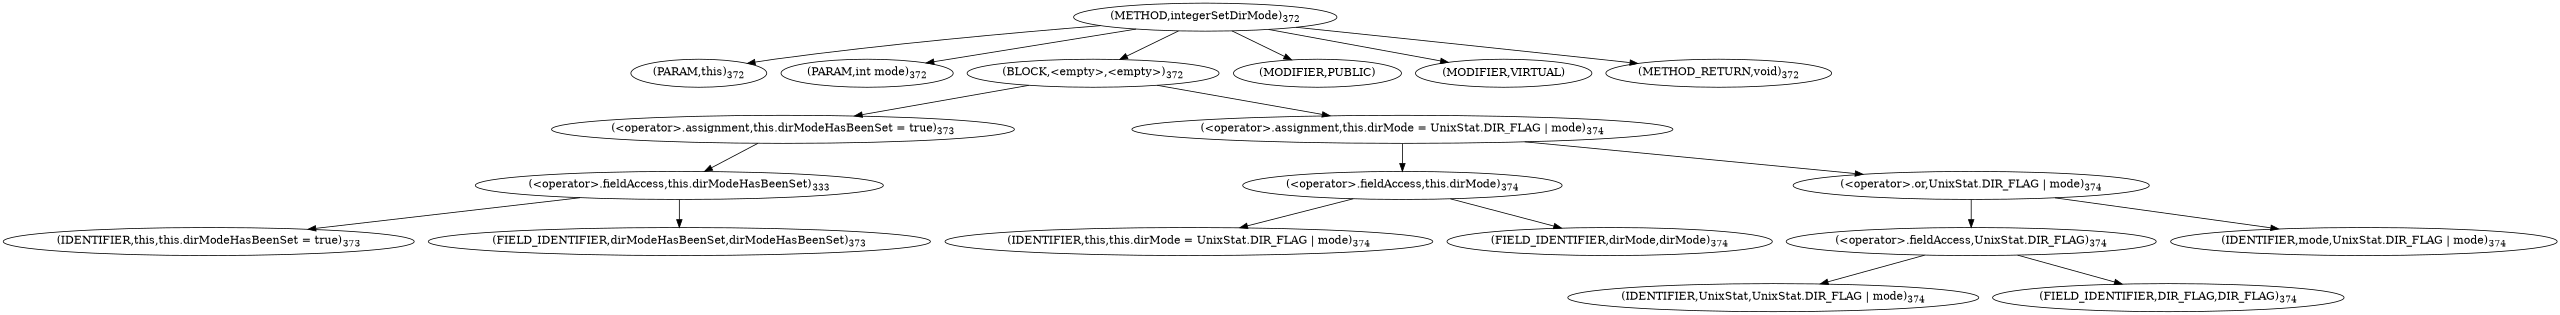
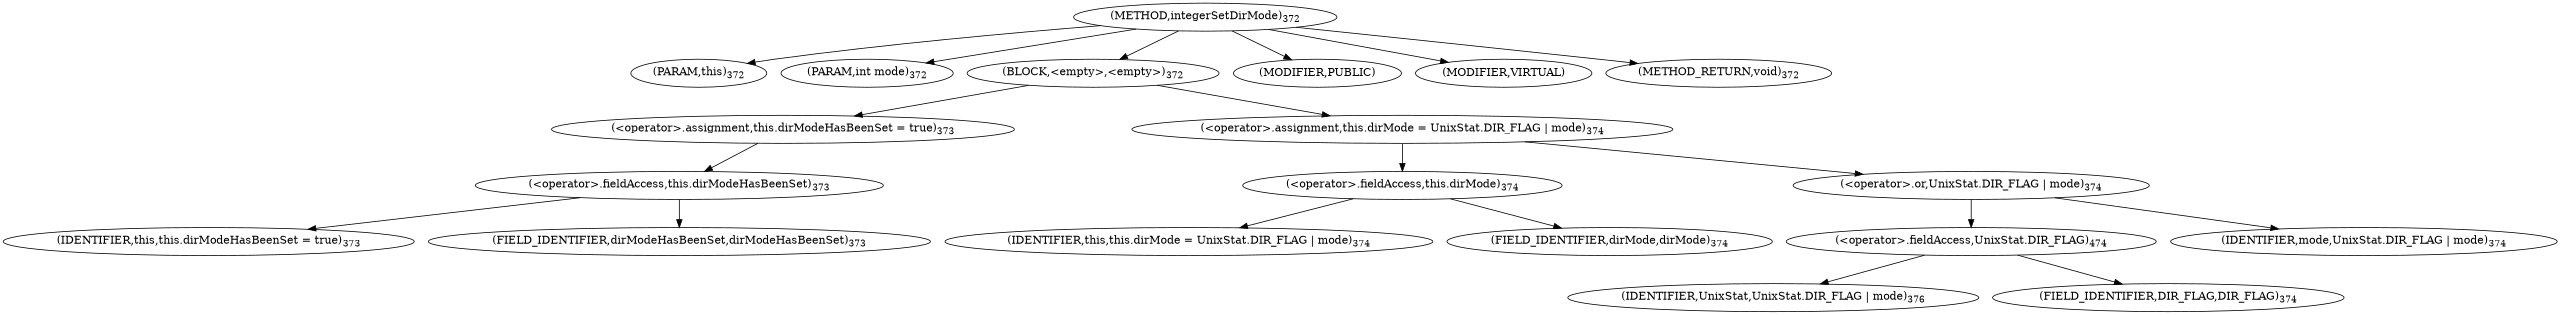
(821, 184) -> (821, 184)
(2098, 240) -> (2098, 240)
(1916, 296) -> (1916, 296)
